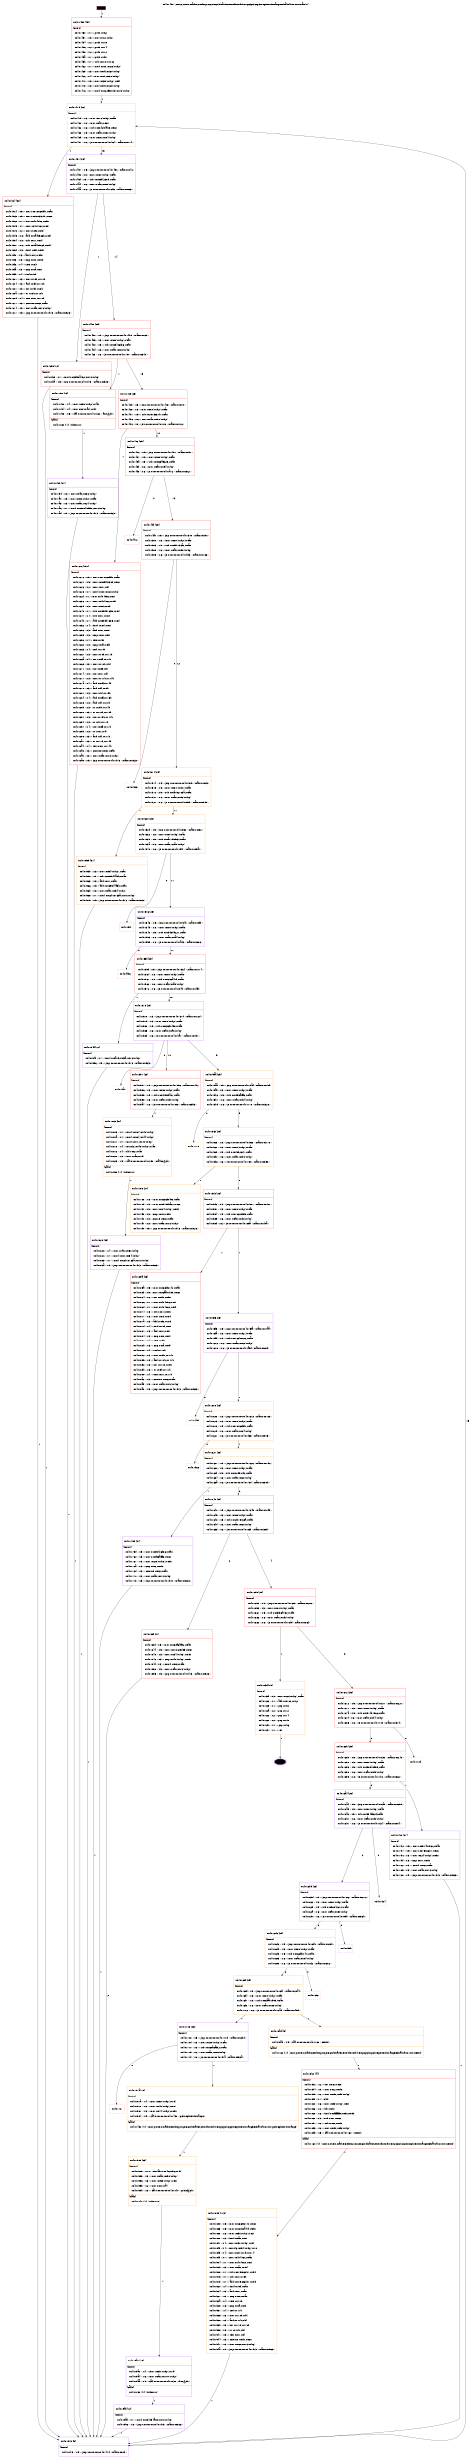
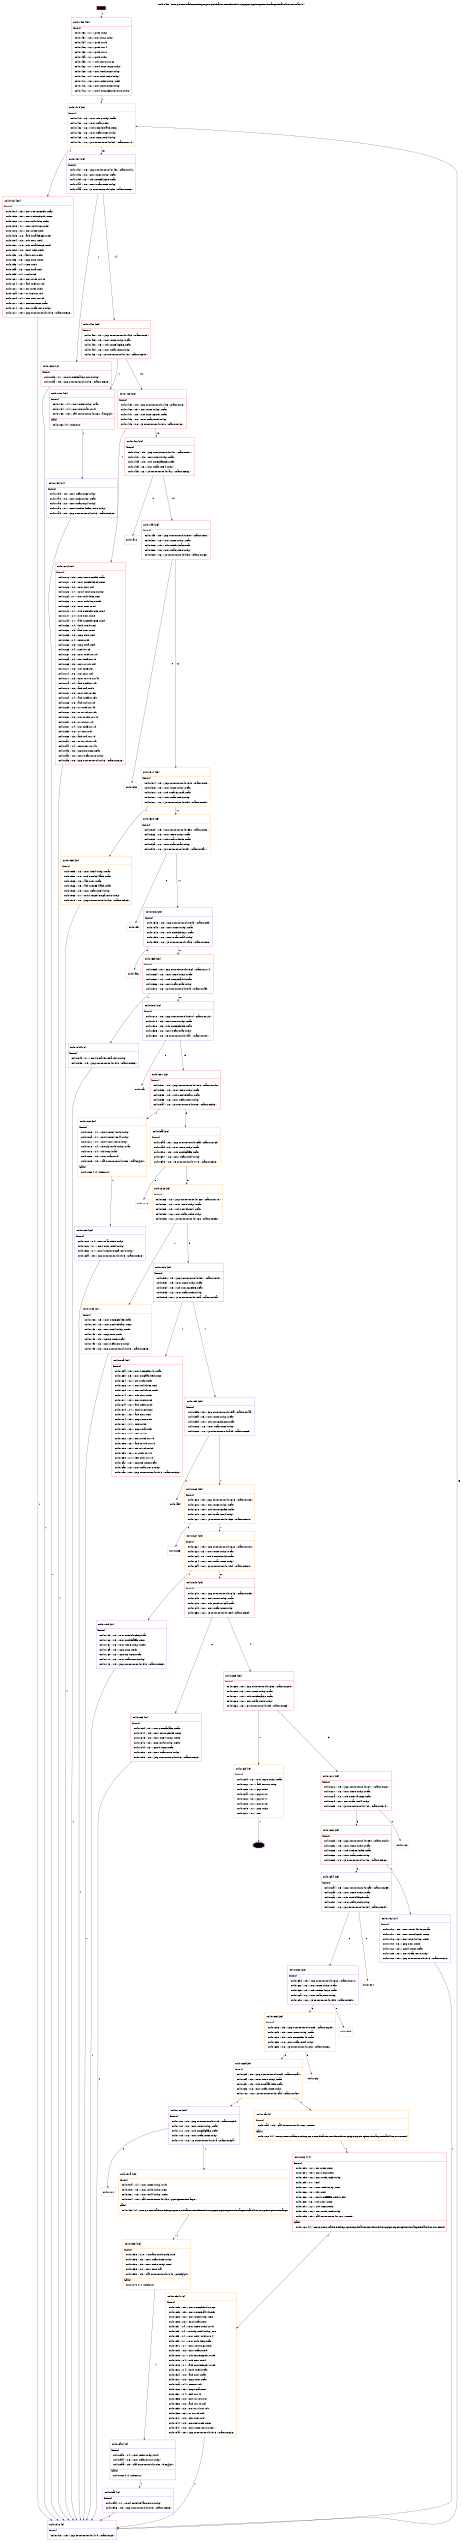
(203, 1055) -> (185, 1117)
none -> (86, 1935)
